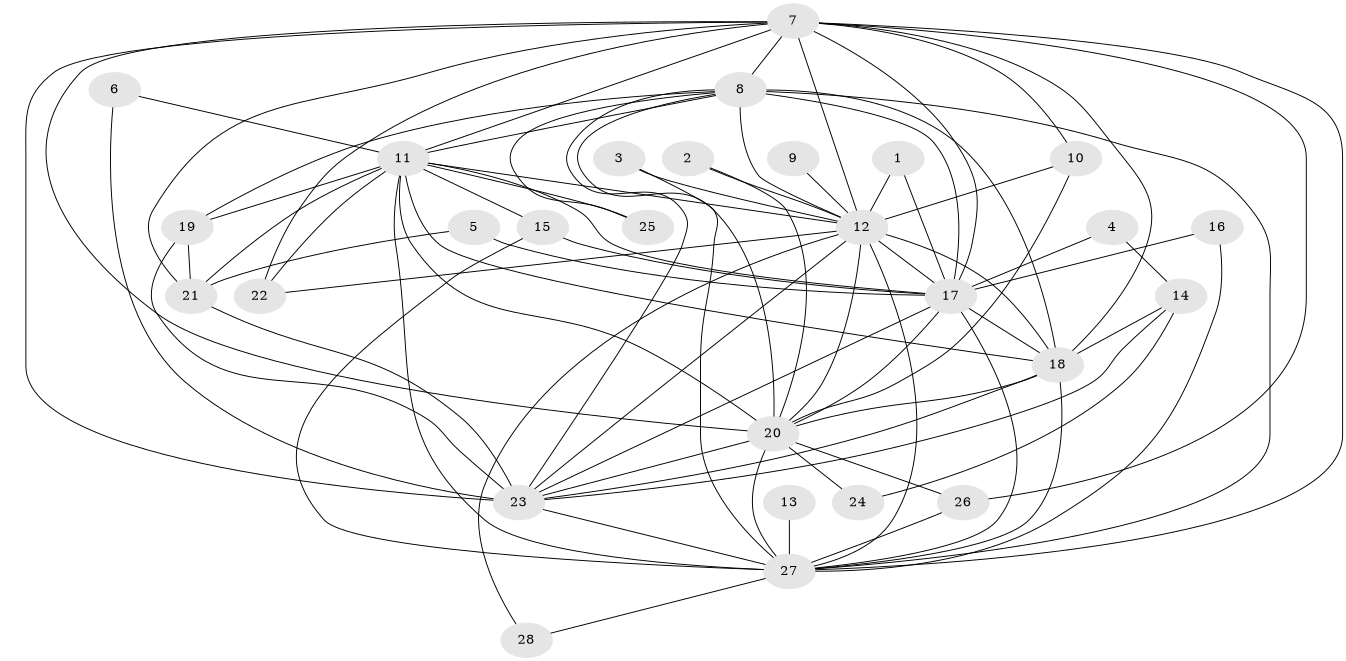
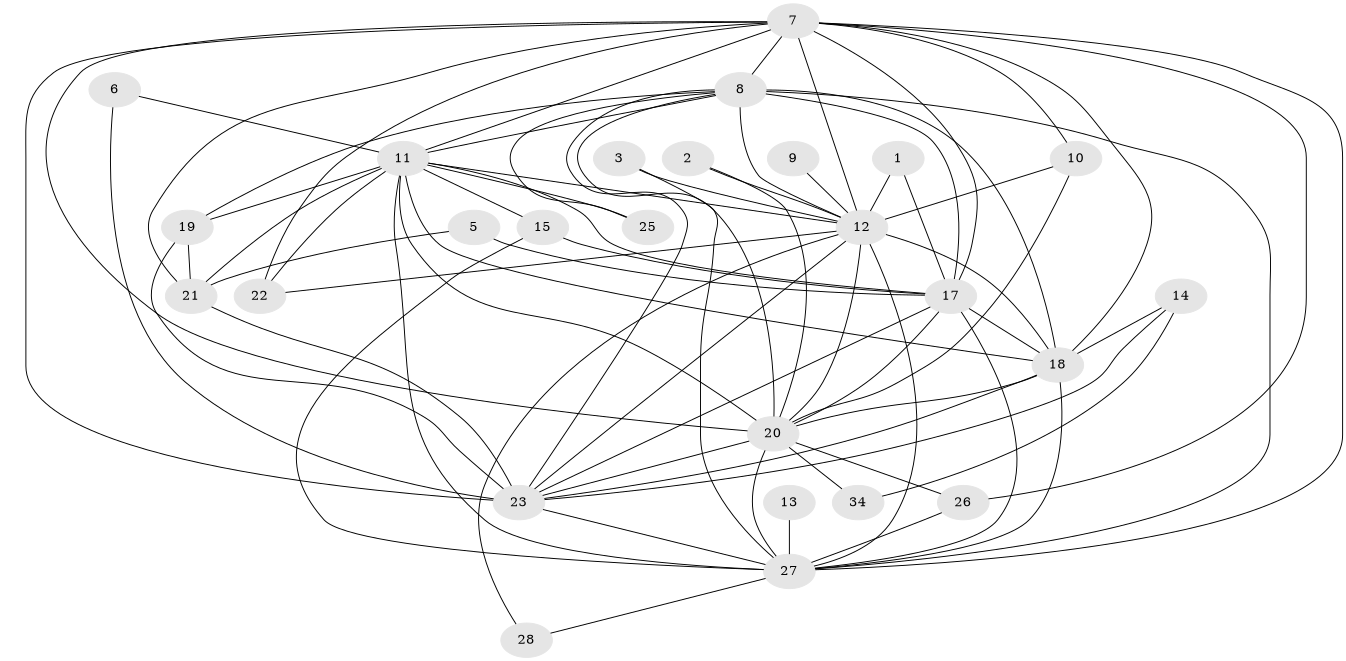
(1112, 227) -> none
(1217, 227) -> none
(906, 262) -> none
(858, 503) -> (858, 503)
